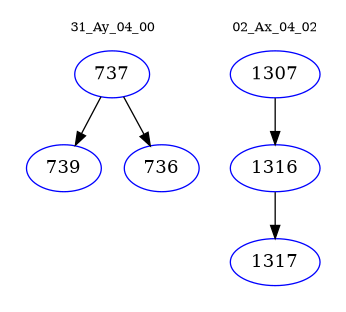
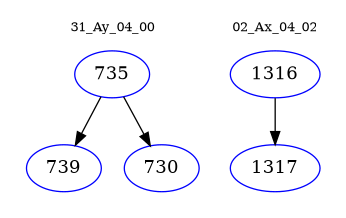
(112, 74) -> (112, 74)
(275, 74) -> none
(162, 168) -> (162, 168)
